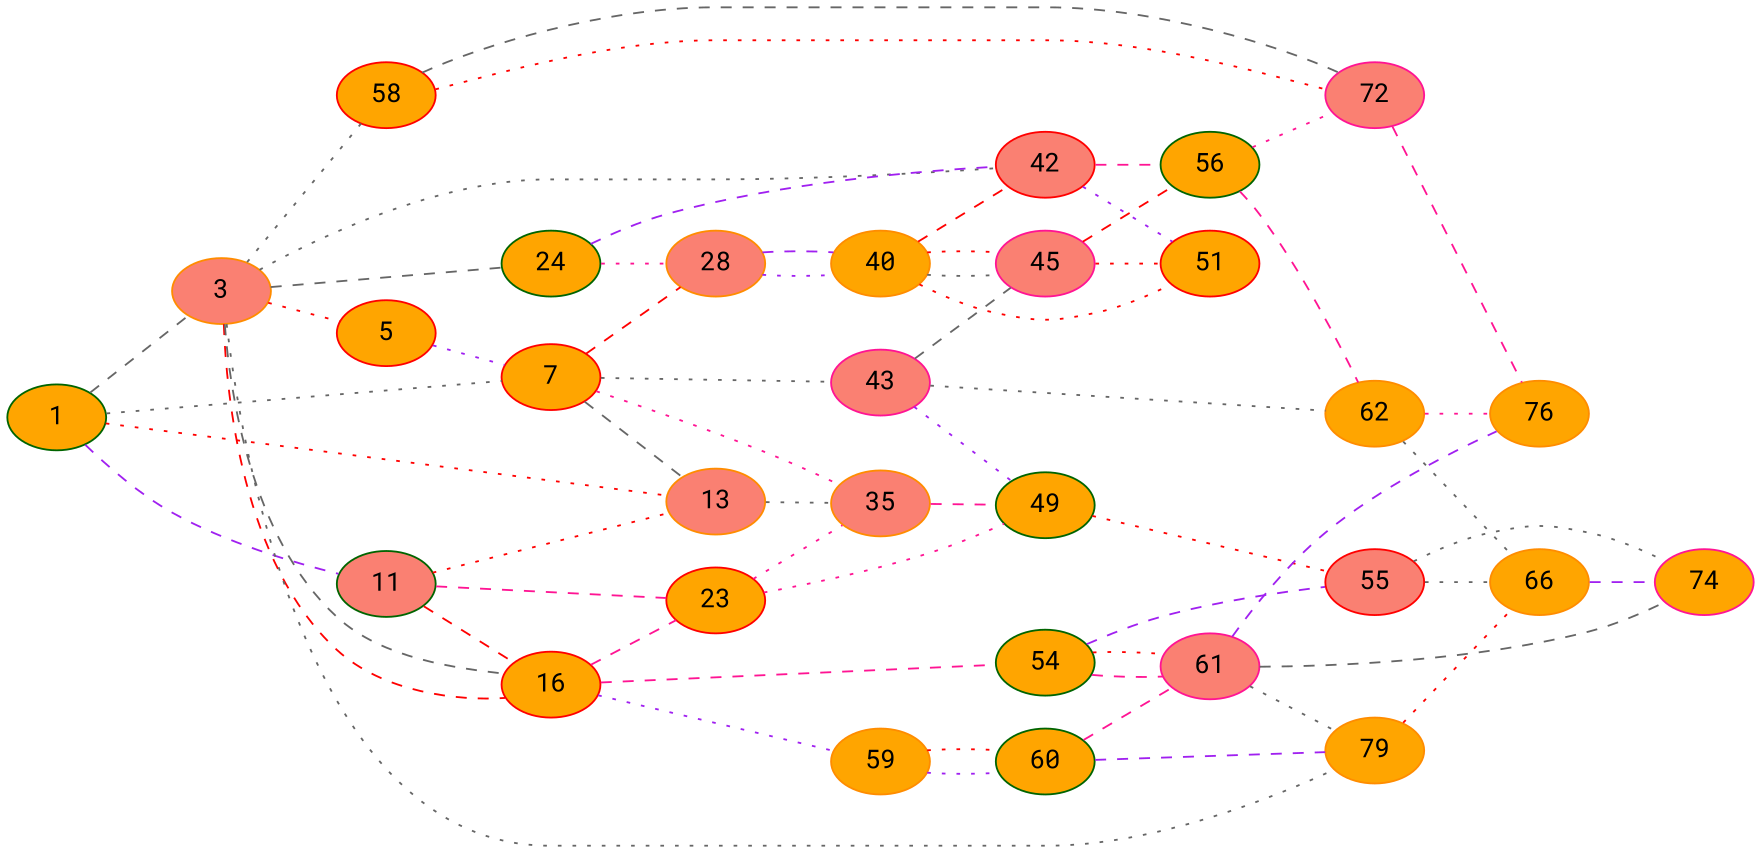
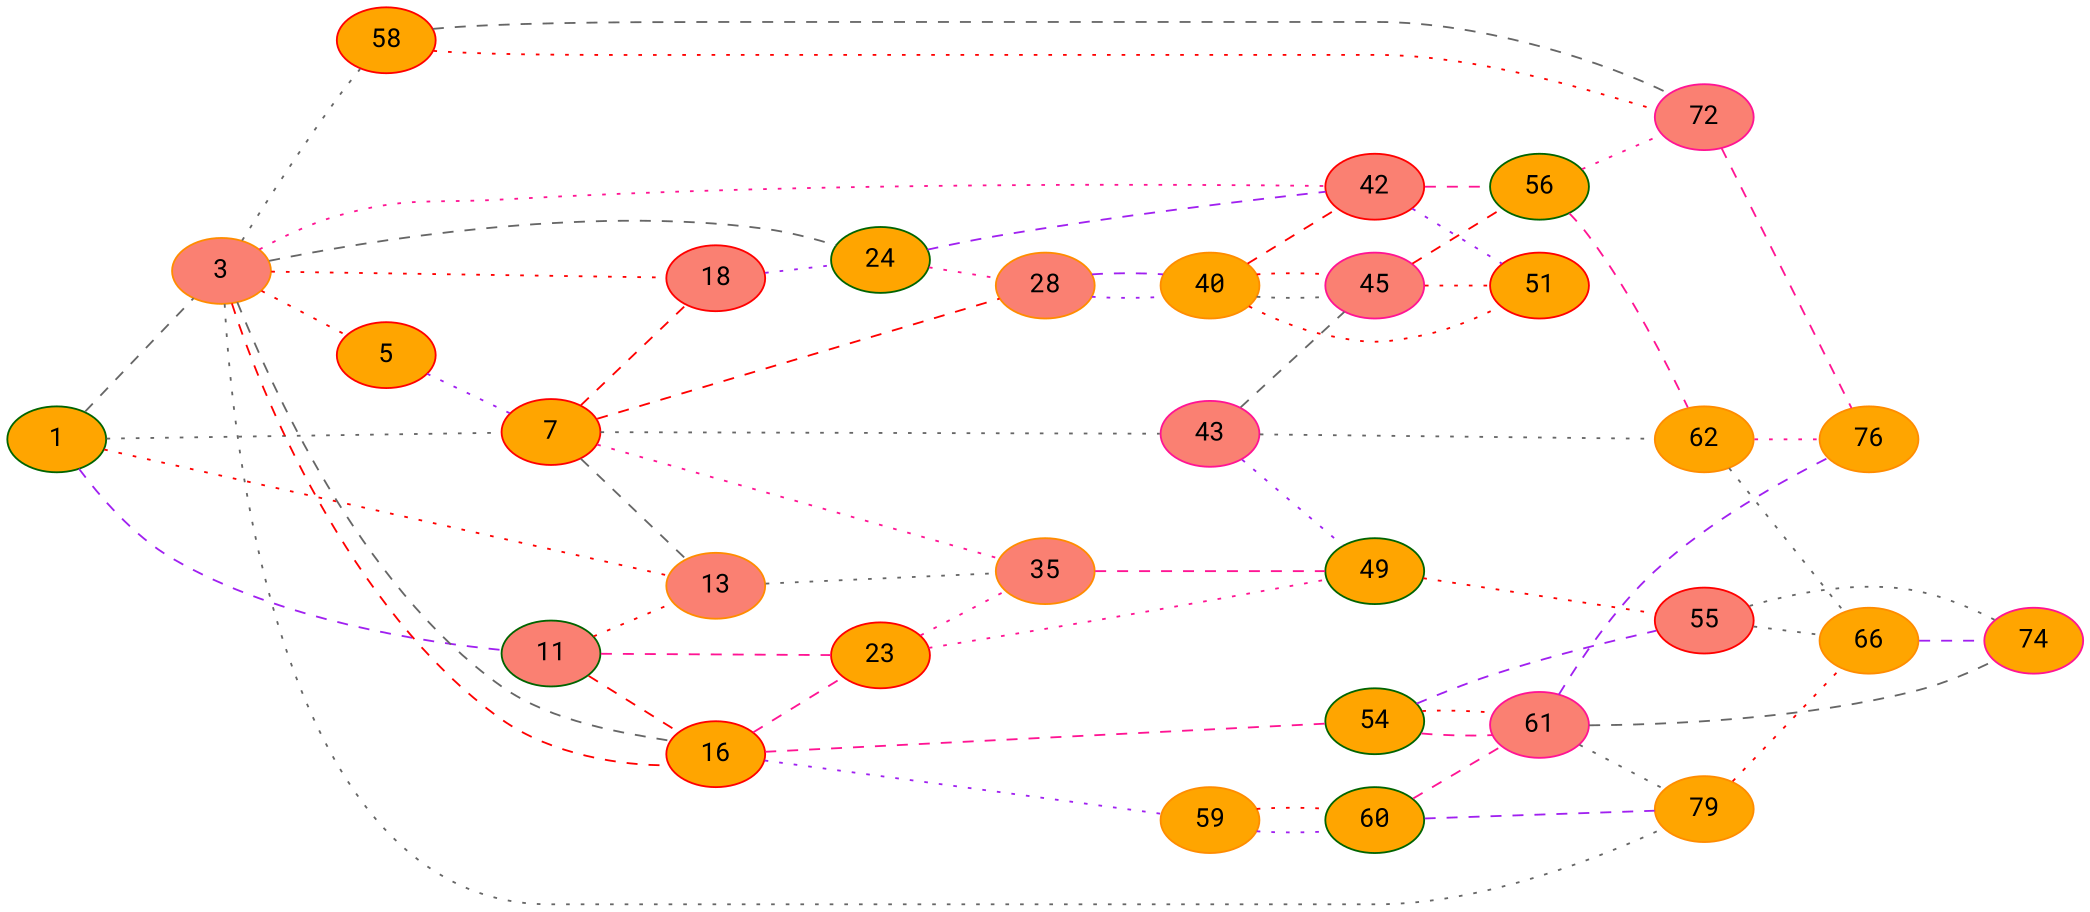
(620, 179) -> (788, 189)
none -> (716, 278)
